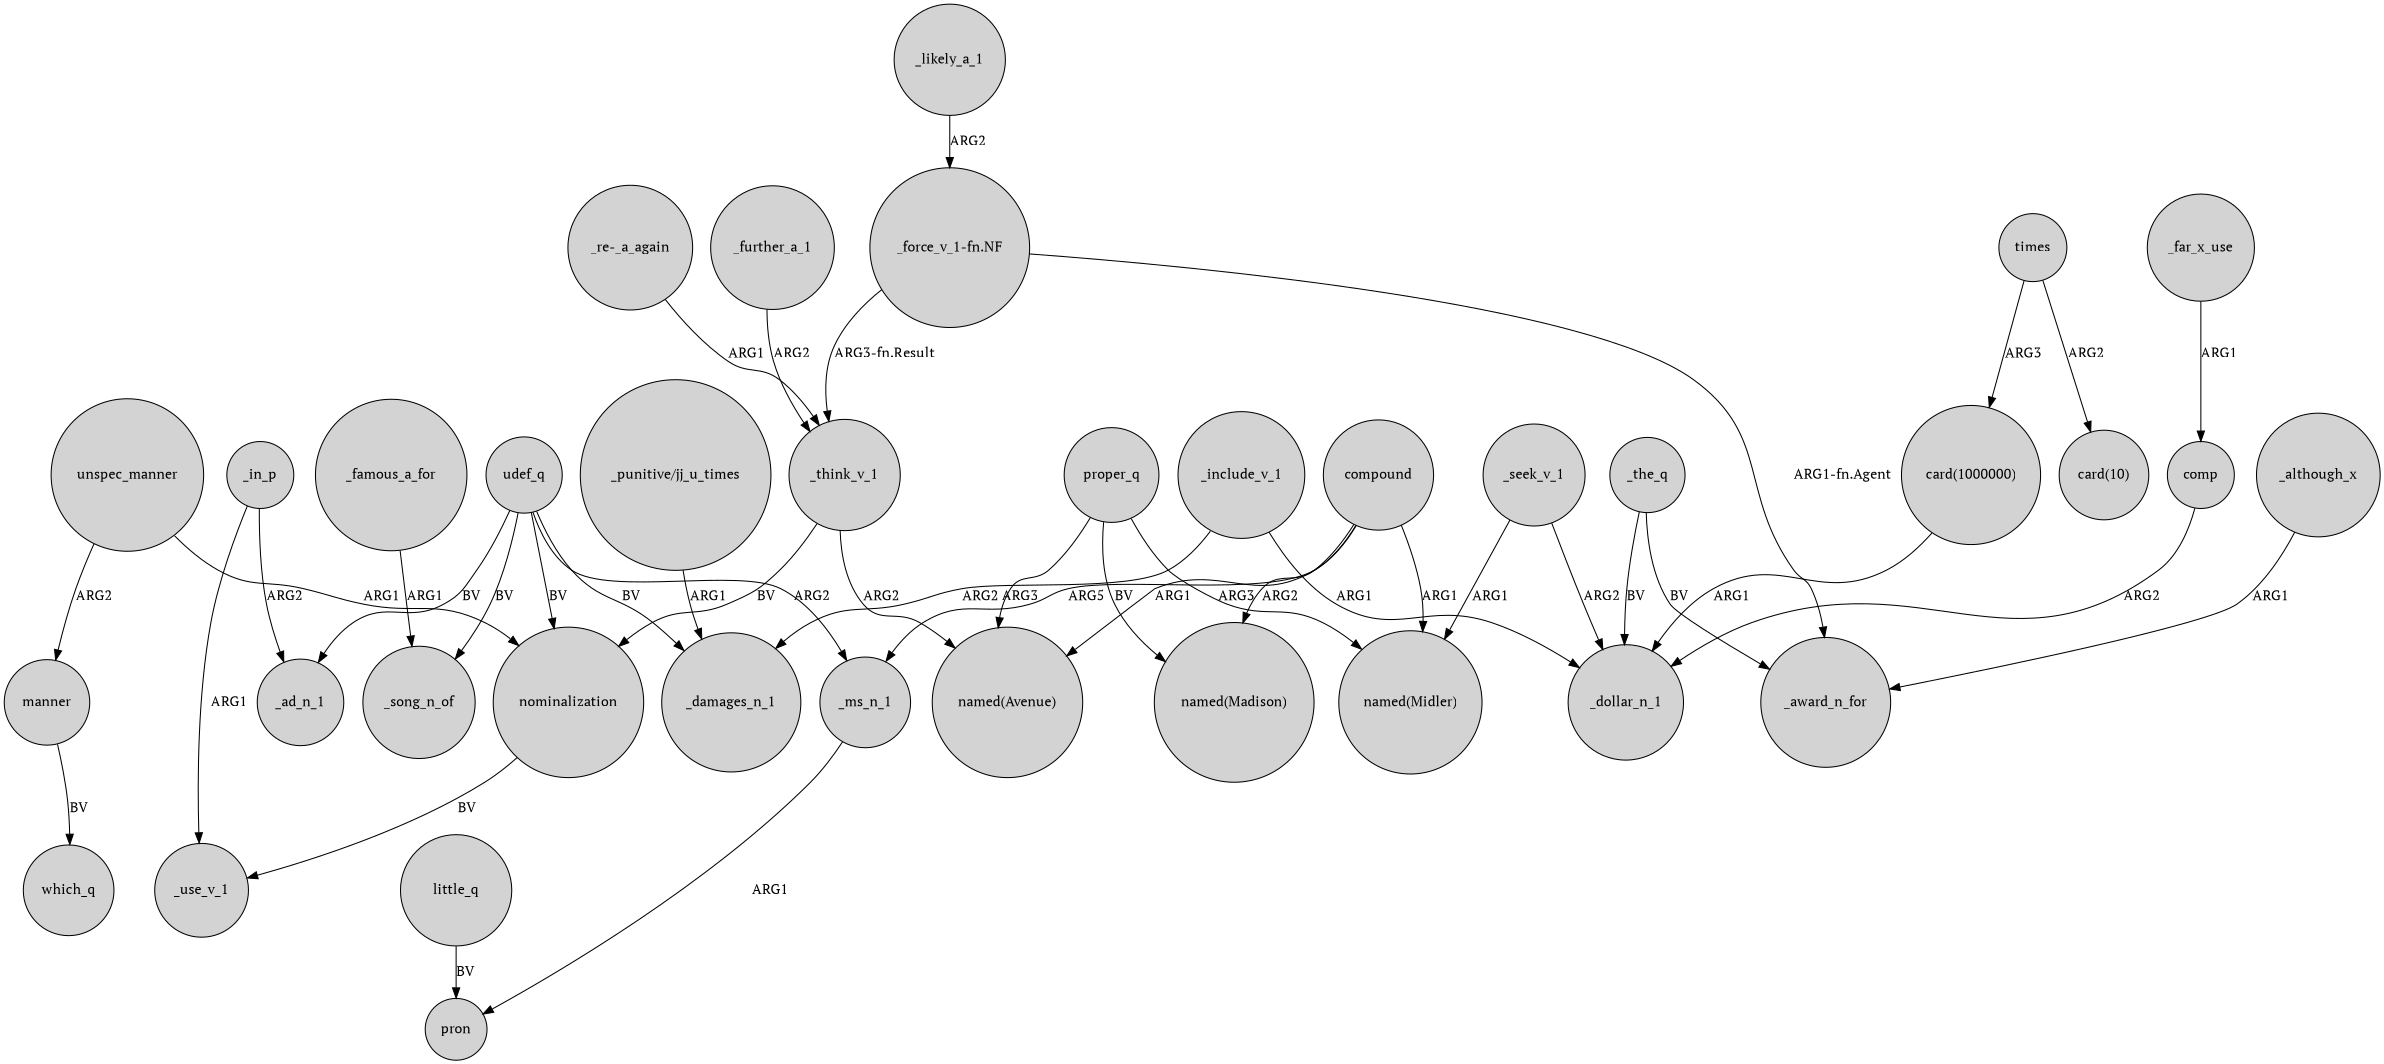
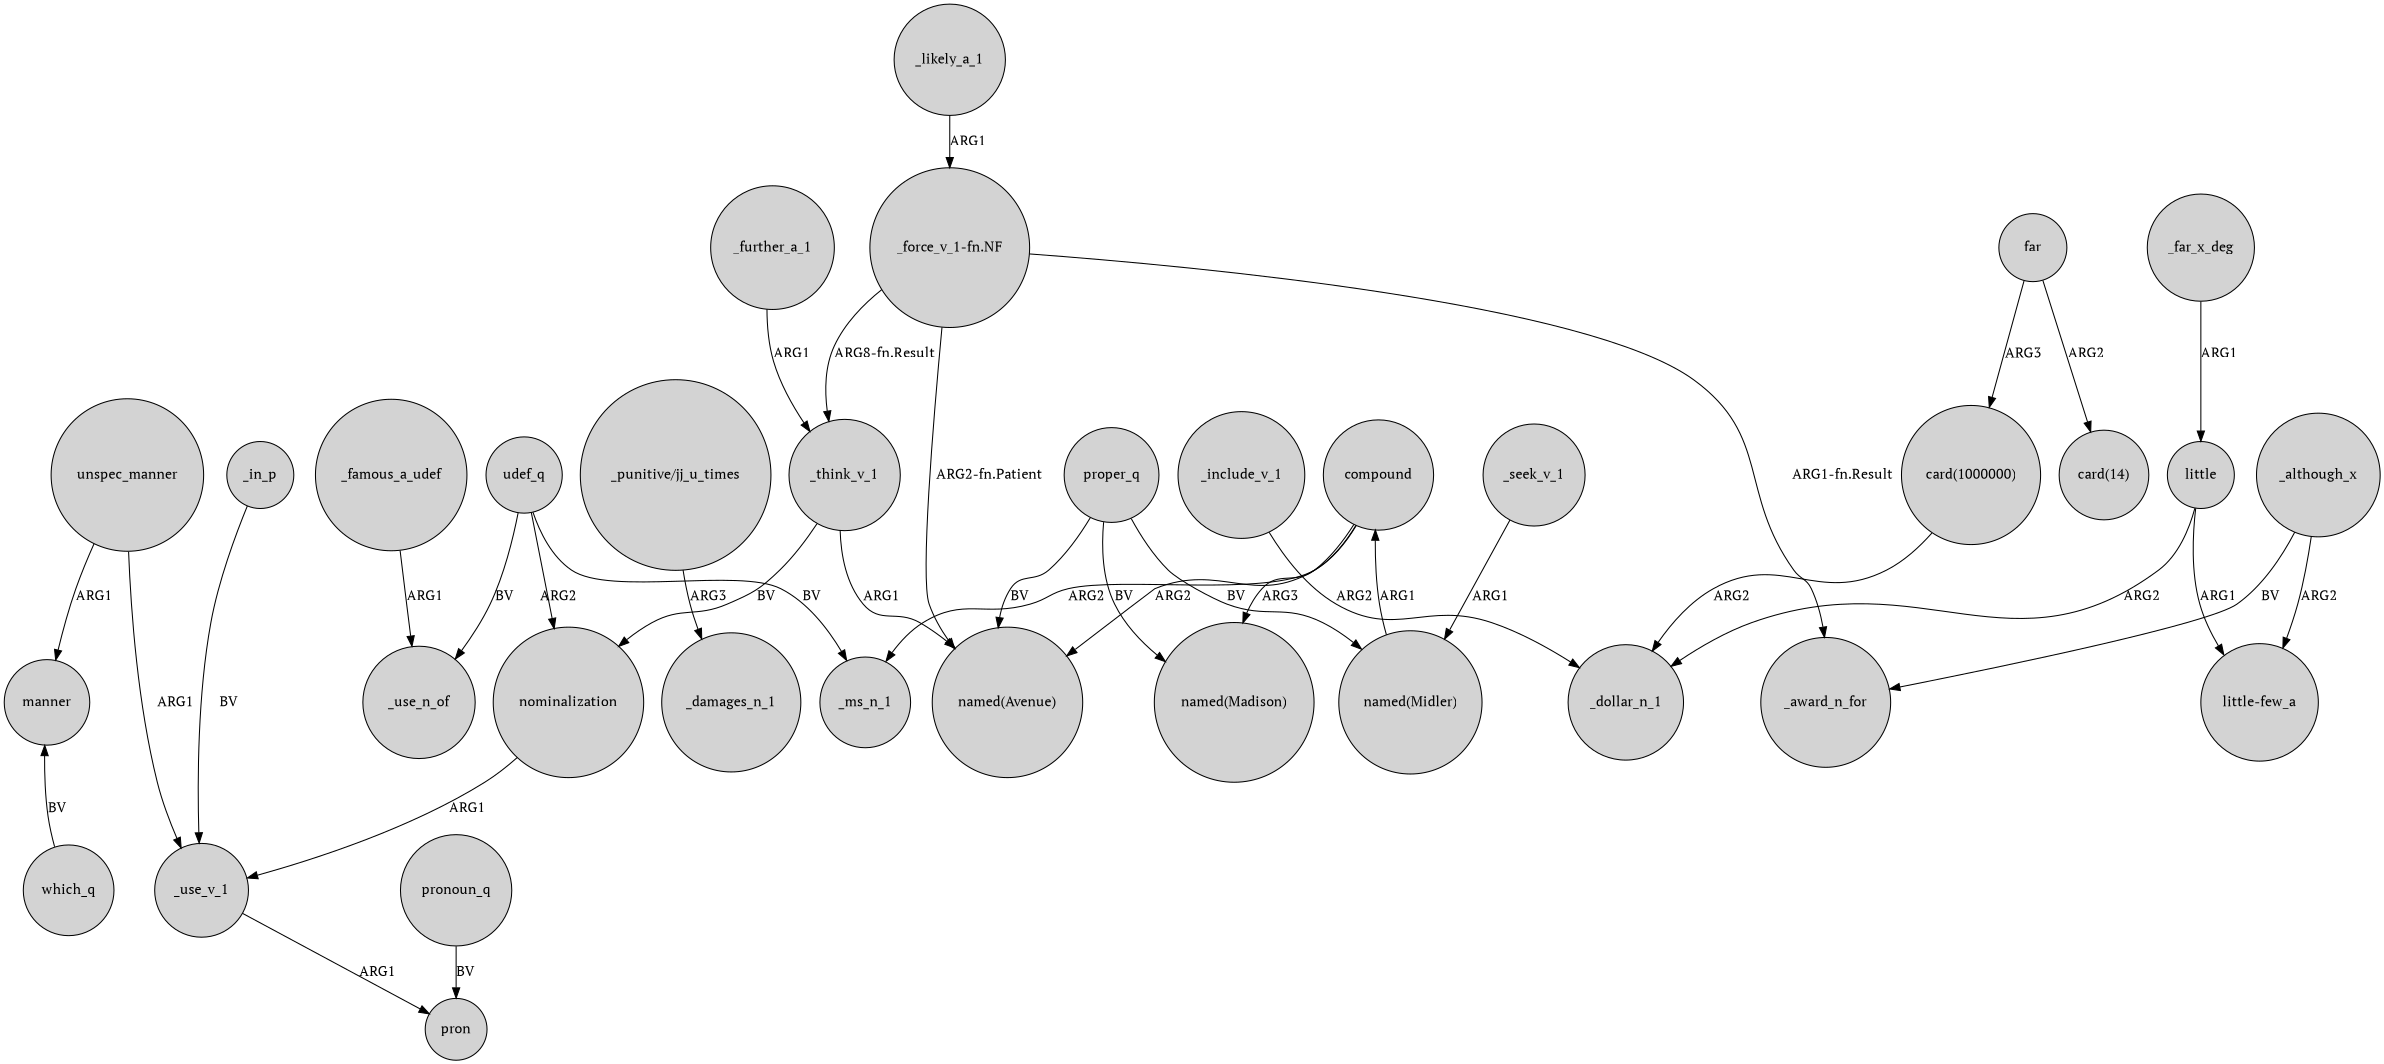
(968, 142) -> (968, 142)
(630, 248) -> none
(2033, 248) -> (2033, 248)
(2201, 248) -> (2201, 248)
(792, 354) -> (792, 354)
(885, 354) -> (885, 354)
(391, 475) -> (391, 475)
(1647, 475) -> none
(1843, 475) -> (1843, 475)
(2104, 475) -> (2104, 475)
(2201, 475) -> (2201, 475)
none -> (929, 486)
(1417, 572) -> (1377, 588)
(1575, 582) -> none
(1000, 586) -> none
(594, 590) -> none
(94, 596) -> (94, 596)
(559, 596) -> (559, 596)
(709, 596) -> (709, 596)
(812, 596) -> (812, 596)
(882, 596) -> (882, 596)
(1020, 596) -> (1020, 596)
(1087, 596) -> (1087, 596)
(1173, 596) -> (1173, 596)
(1237, 596) -> (1237, 596)
(1281, 596) -> (1281, 596)
(1355, 596) -> (1355, 596)
(1732, 596) -> (1732, 596)
(2271, 596) -> (2271, 596)
(338, 598) -> (141, 697)
(229, 702) -> (229, 702)
(301, 702) -> none
(419, 702) -> (419, 702)
none -> (2260, 702)
(66, 789) -> (46, 802)
(467, 808) -> (467, 808)
(456, 890) -> (456, 890)
(680, 891) -> (331, 961)
